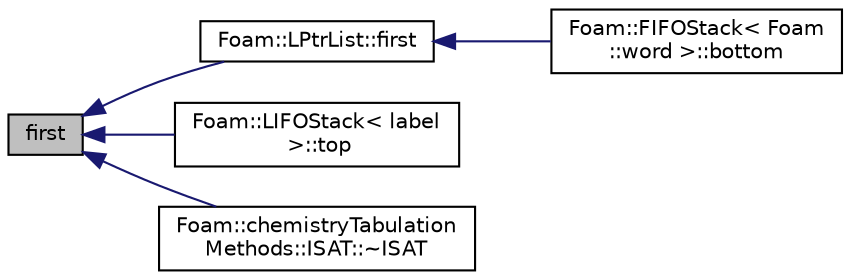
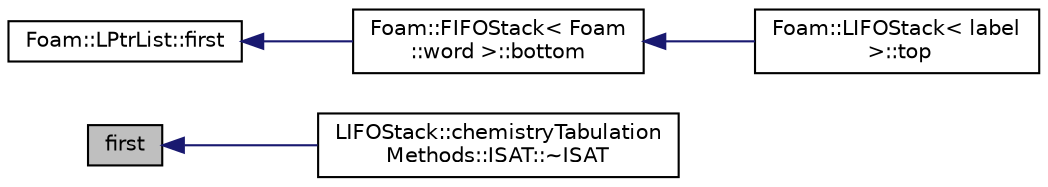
(162, 81) -> none
(140, 135) -> (710, 41)
(317, 239) -> (498, 145)
